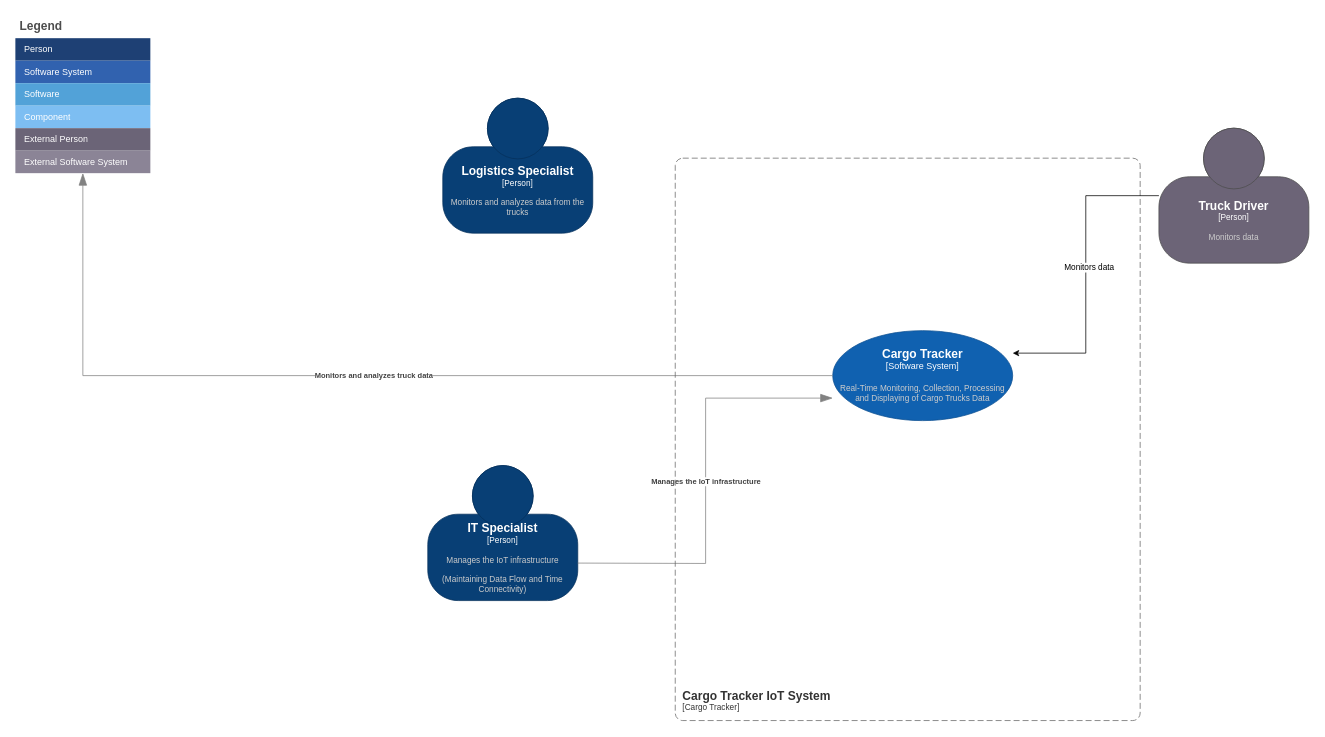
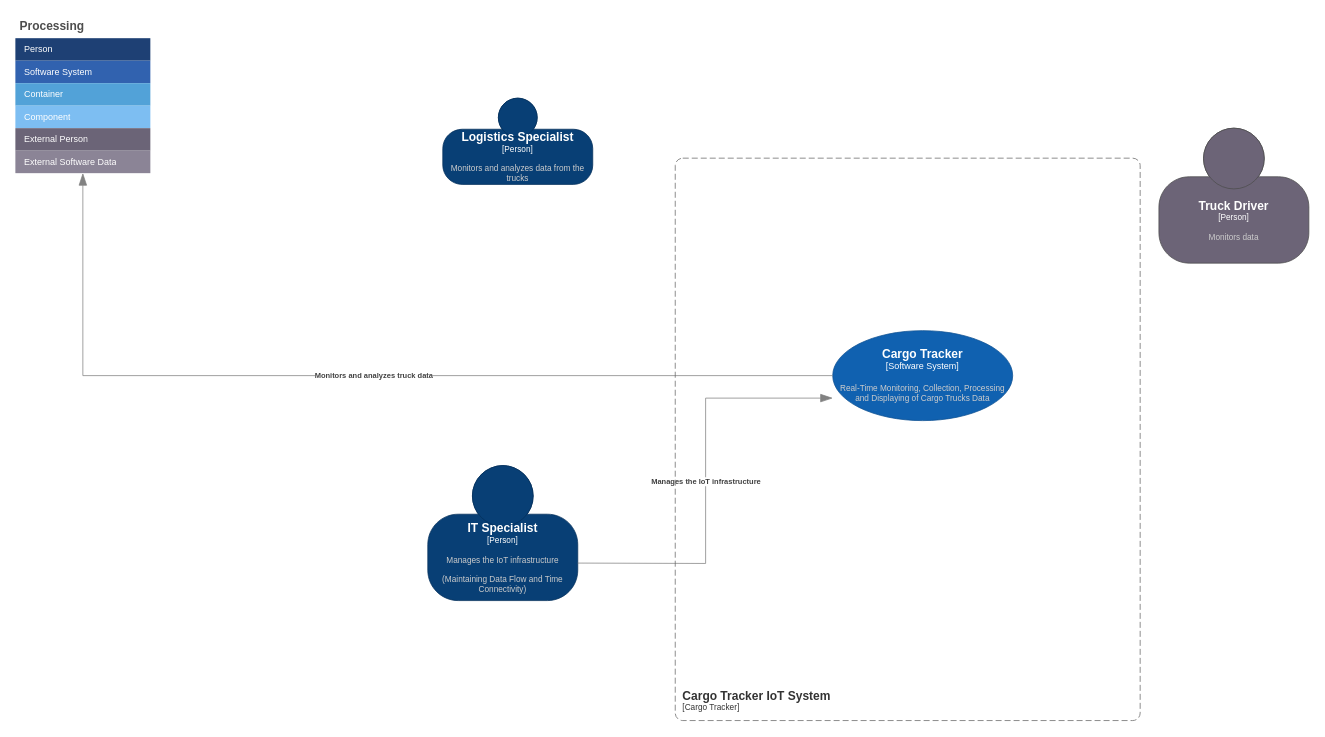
(40, 26) -> (52, 26)
(45, 94) -> (46, 94)
(81, 162) -> (76, 162)
(518, 165) -> (518, 141)
(1086, 239) -> none
